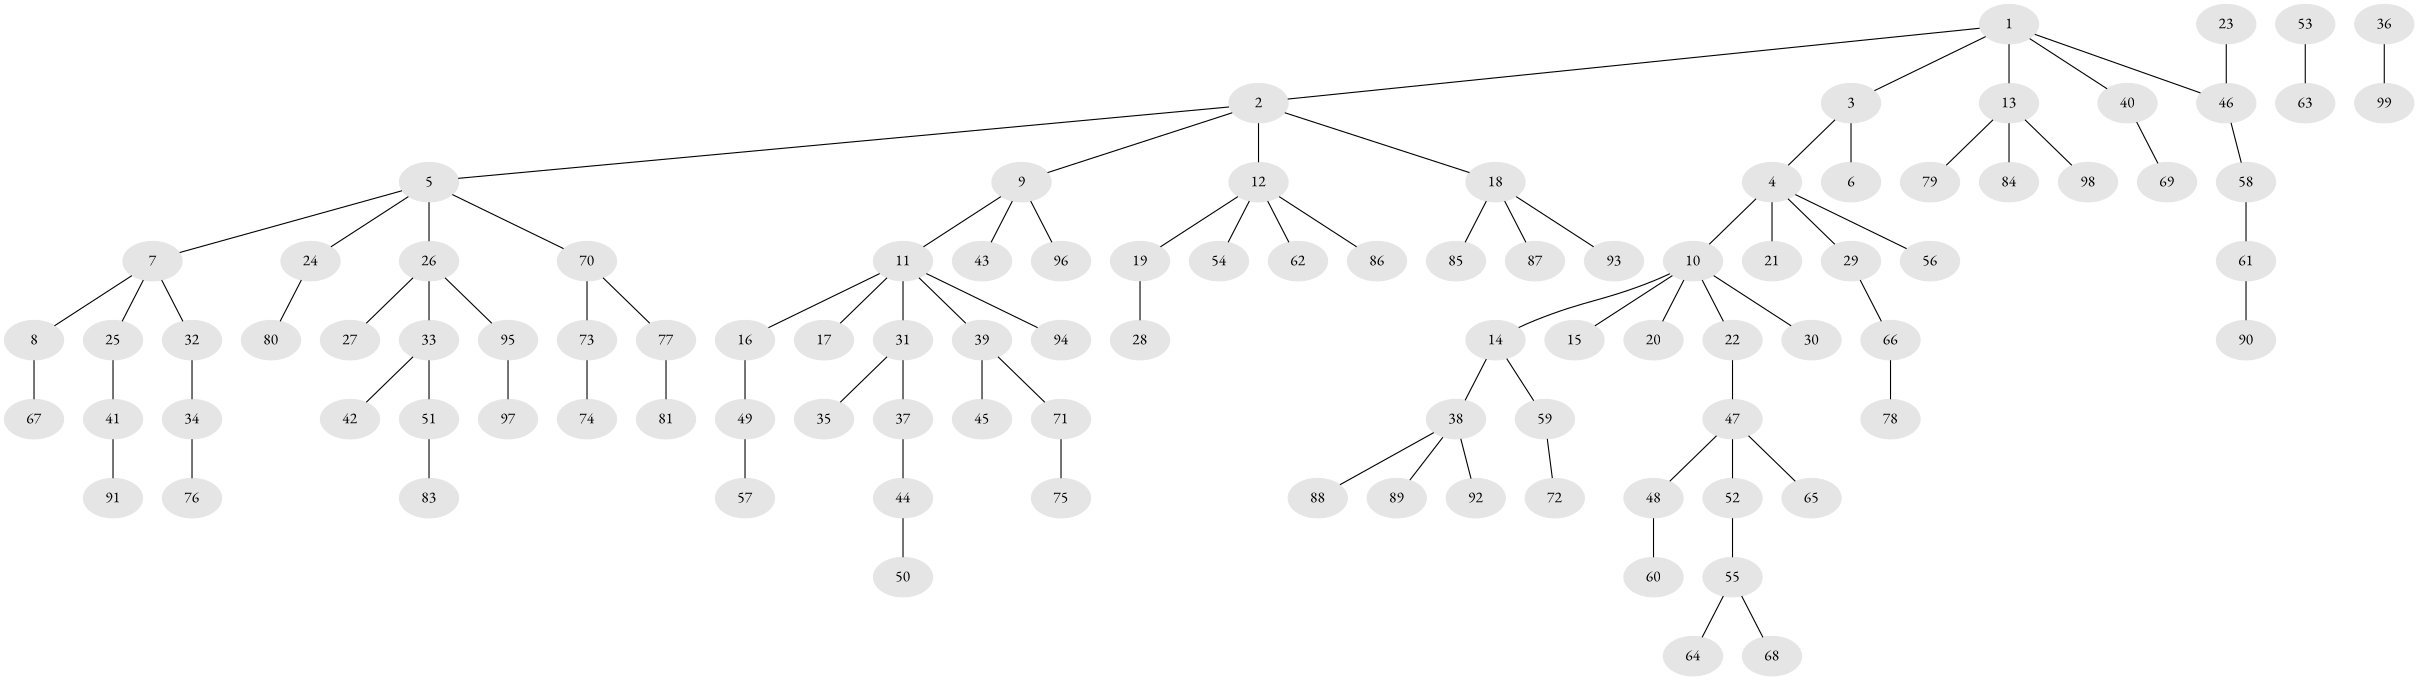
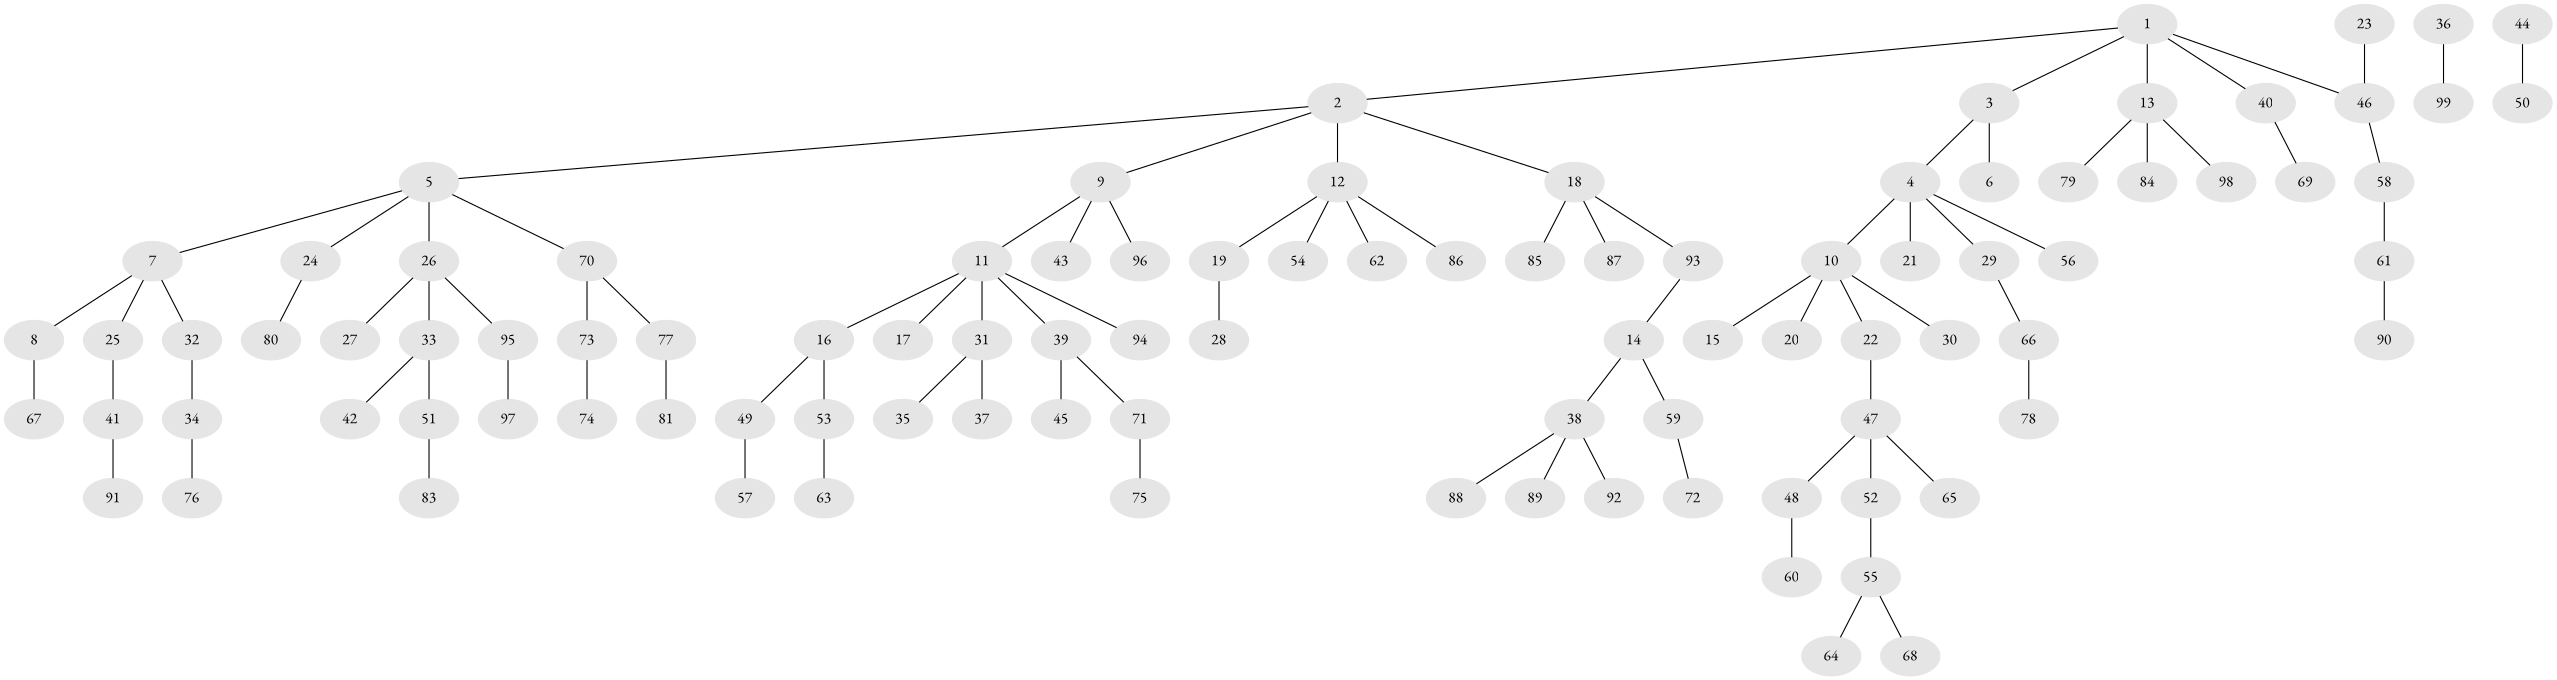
(1594, 301) -> (1663, 301)
none -> (824, 380)
(903, 459) -> none
